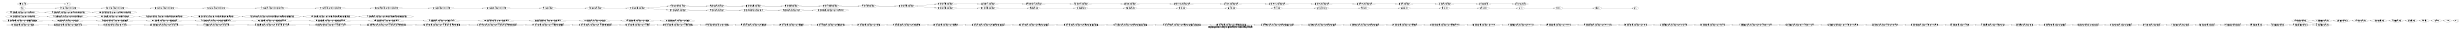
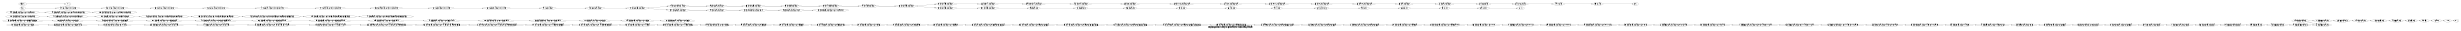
none -> (1559, 4)
(1559, 8) -> none
